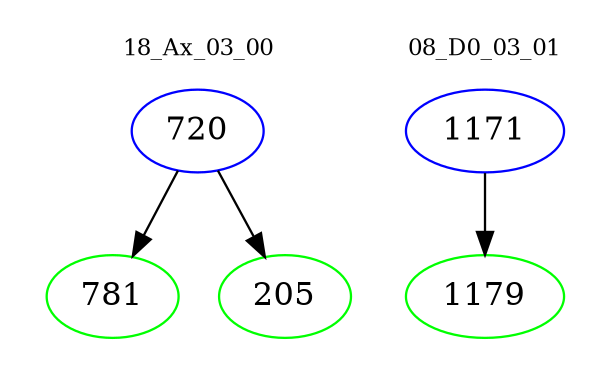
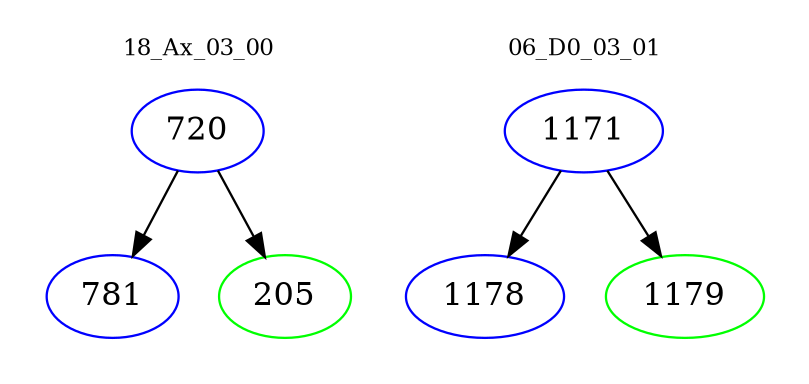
(485, 49) -> (585, 49)
(113, 297) -> (113, 297)
none -> (485, 297)
